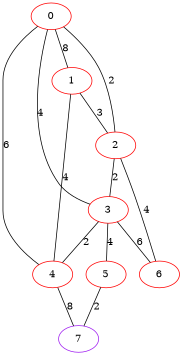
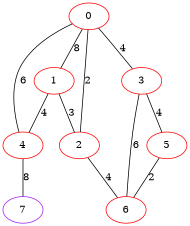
(112, 178) -> none
(81, 242) -> none
(92, 307) -> (146, 178)
